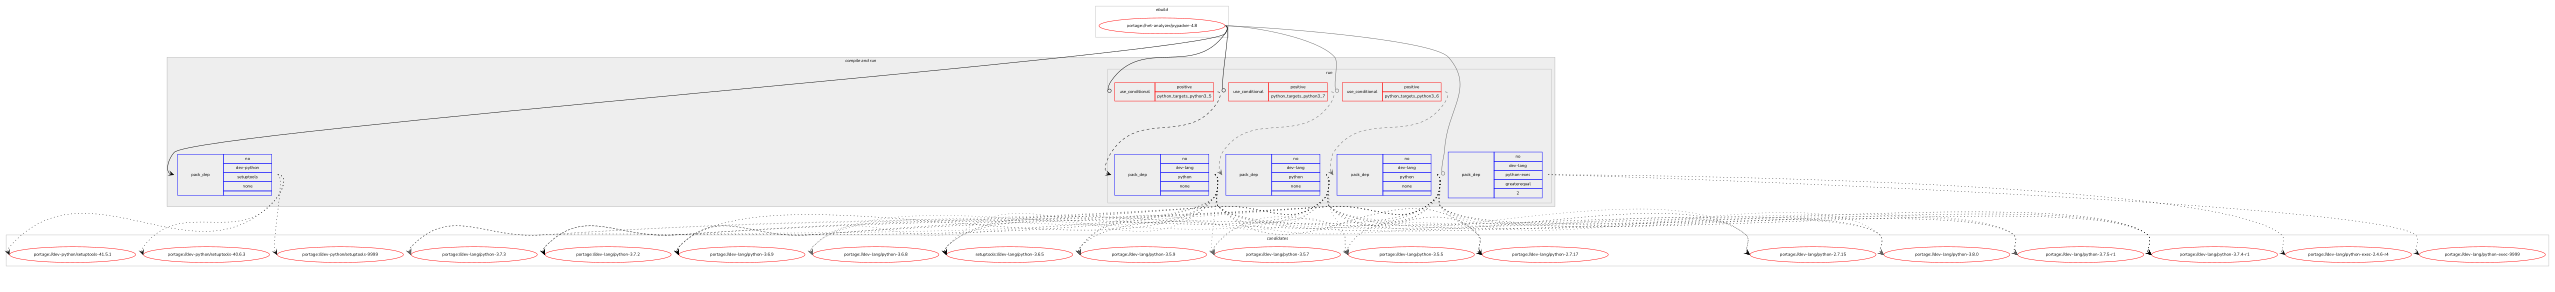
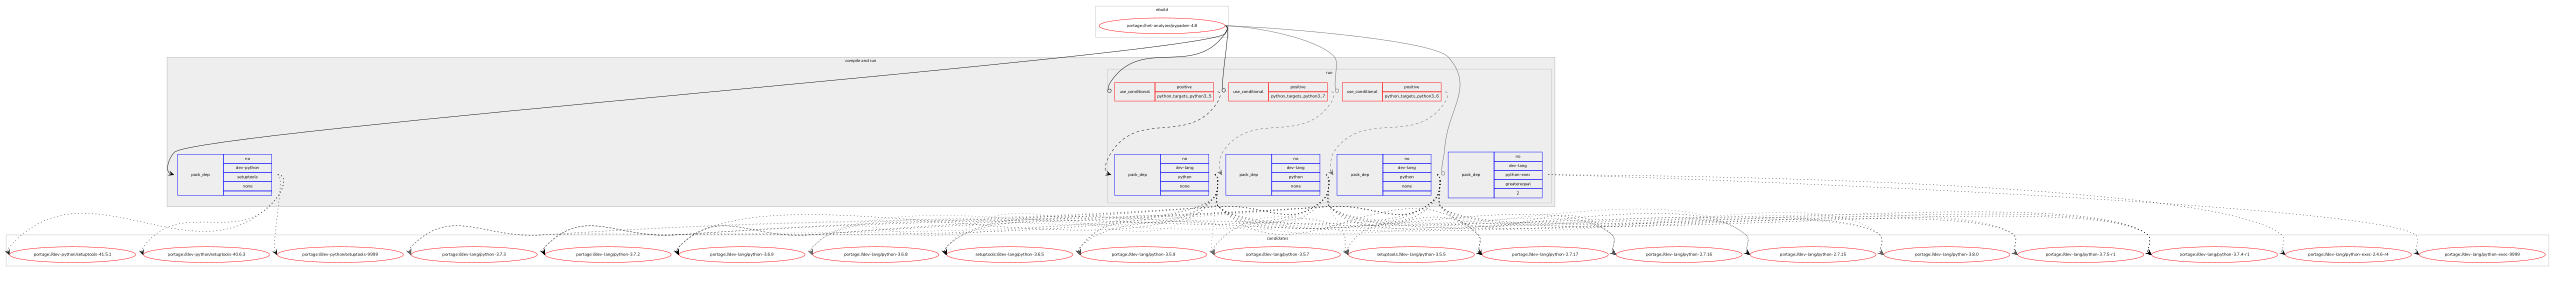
(1411, 255) -> (1411, 255)
none -> (1679, 255)
